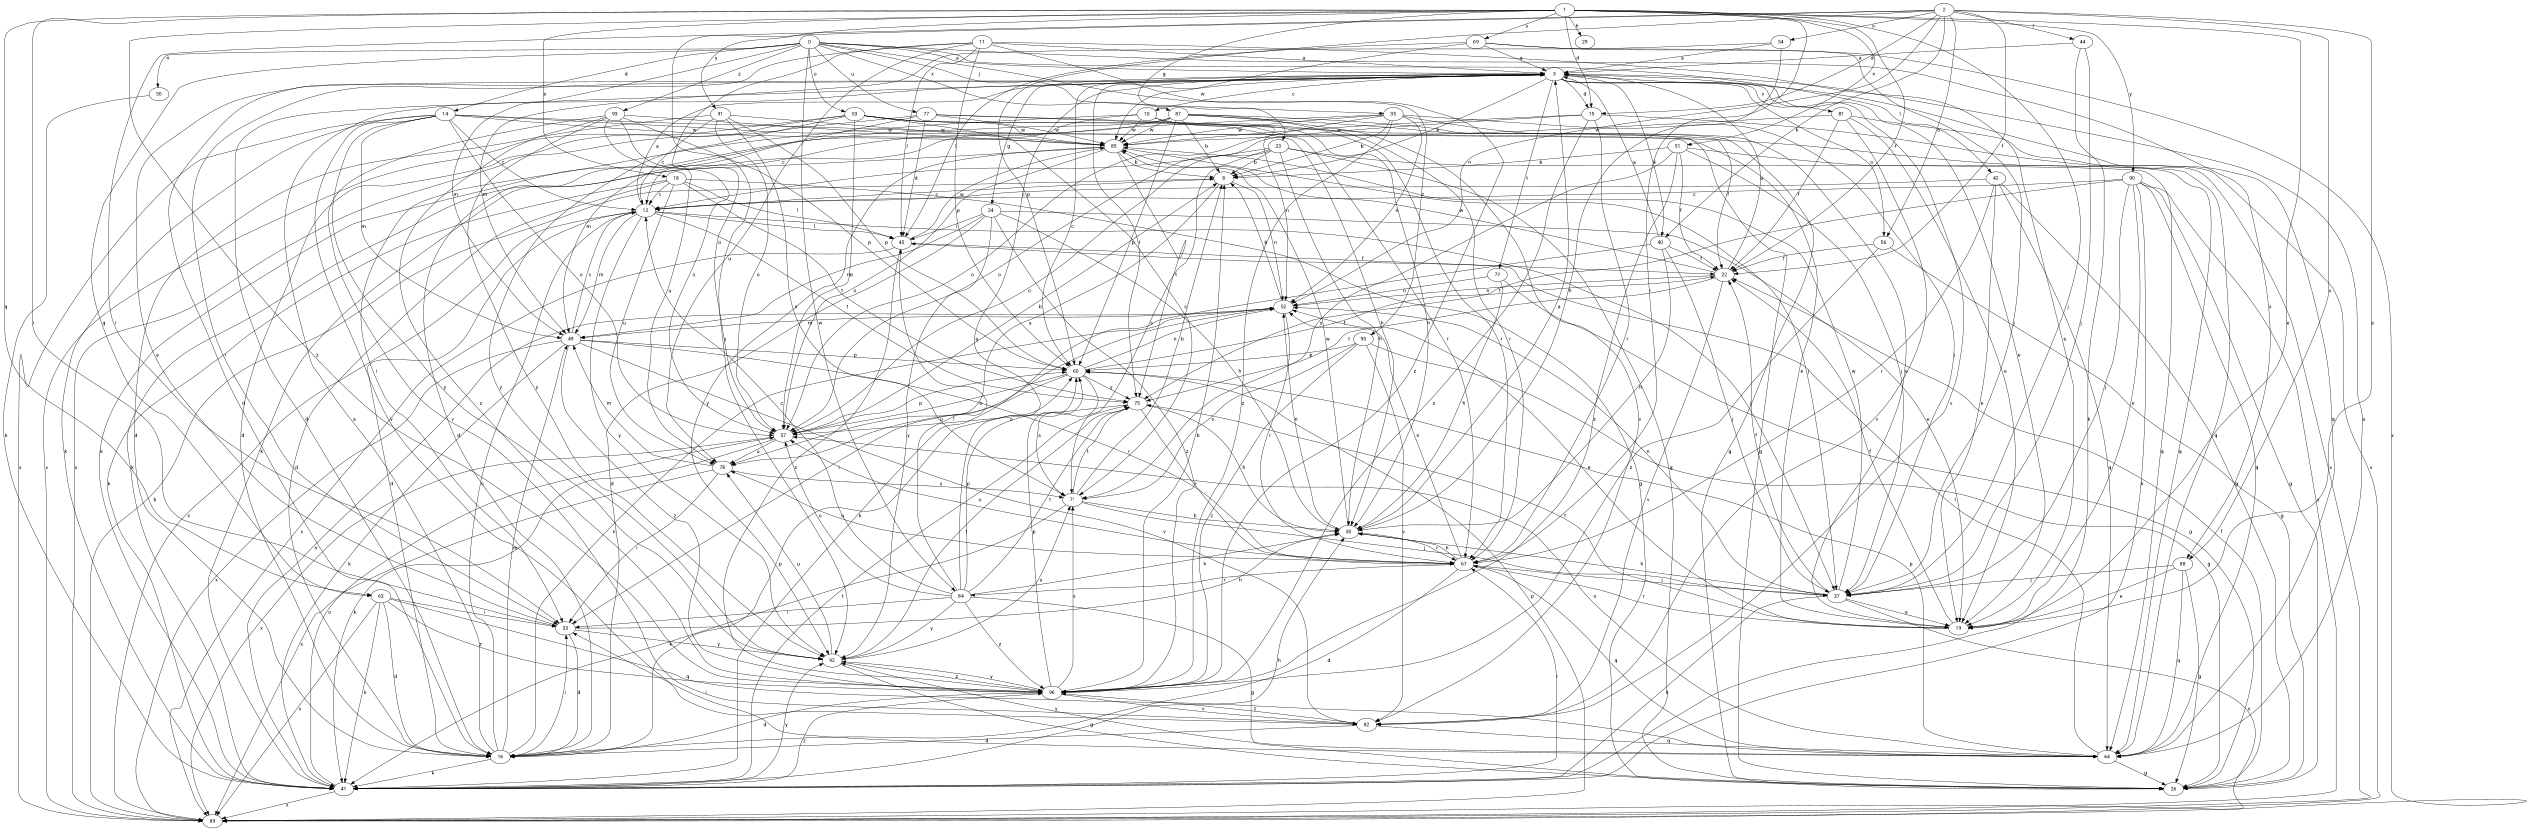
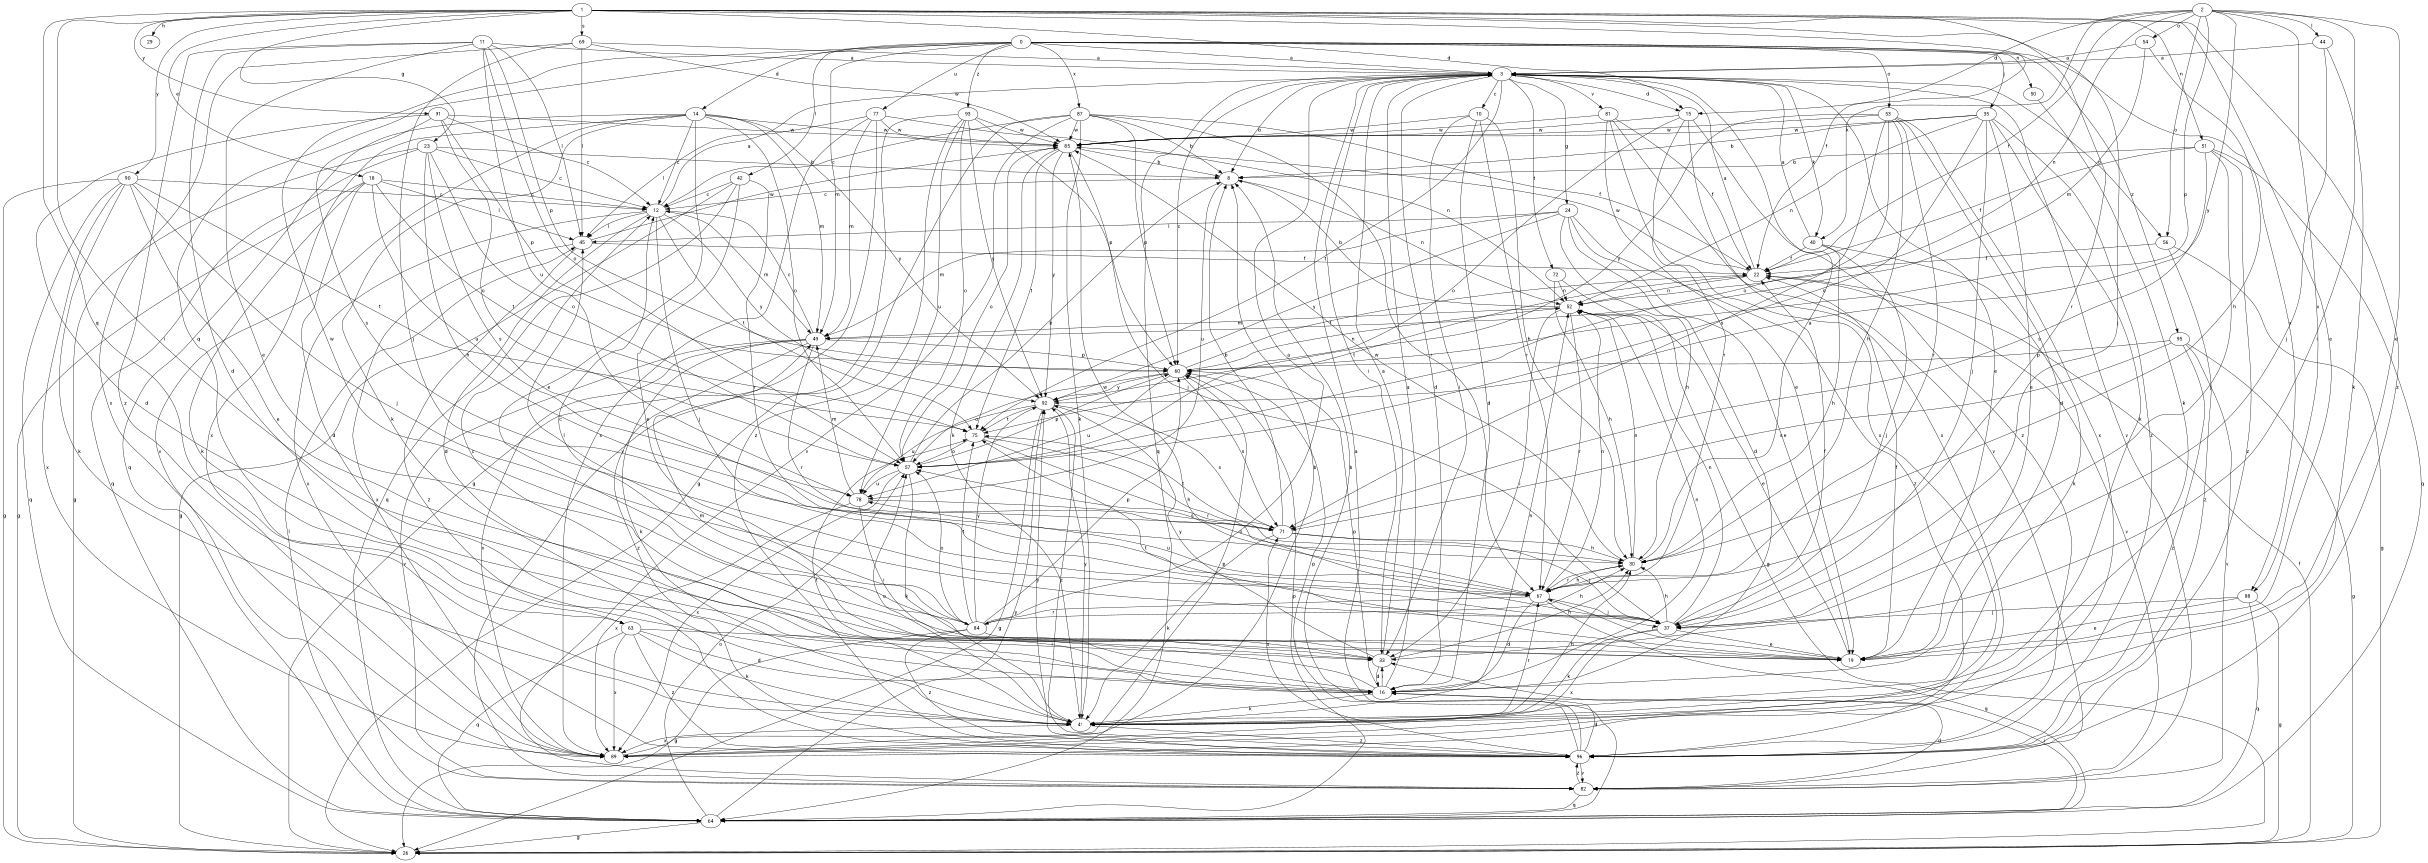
(1105, 386) -> (1113, 387)
